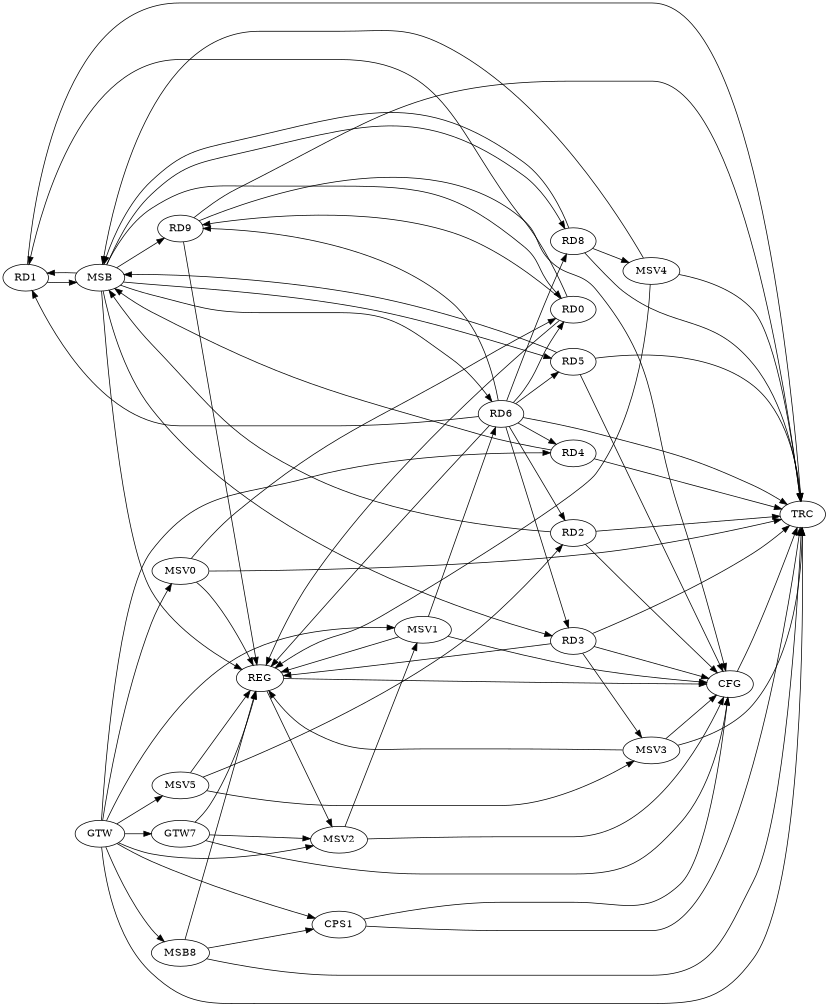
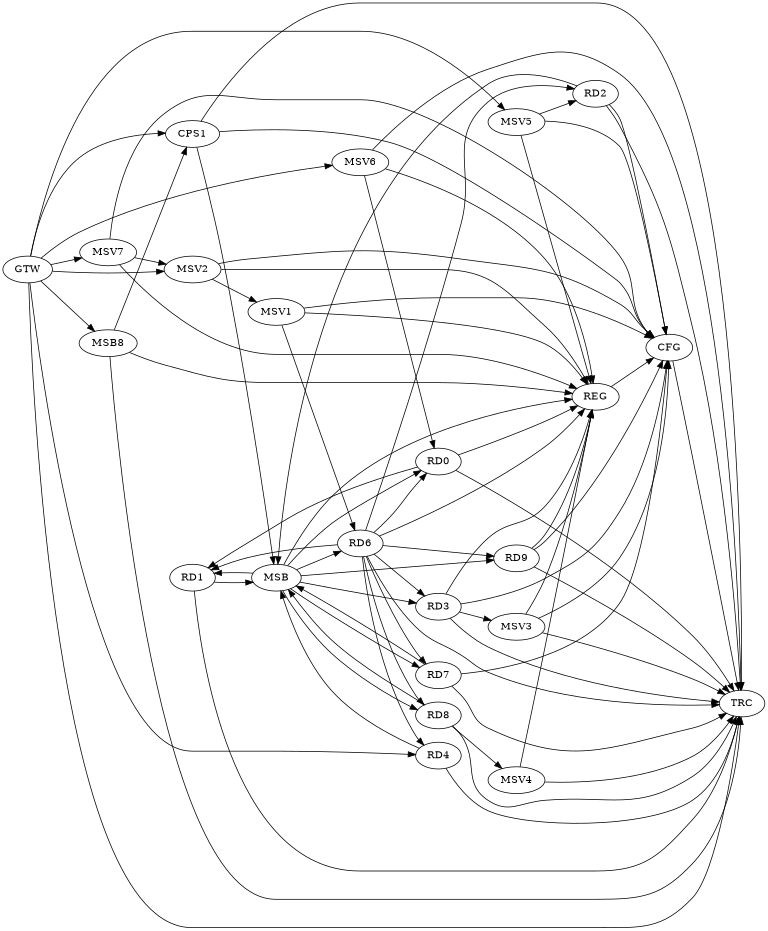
(353, 31) -> (238, 341)
(395, 220) -> (605, 563)
(573, 362) -> (438, 675)
(180, 571) -> (360, 162)
(214, 674) -> none
(298, 756) -> (425, 269)
(420, 806) -> (628, 164)
(180, 834) -> (108, 252)
